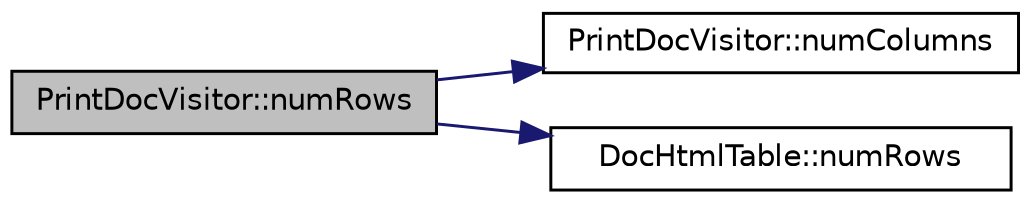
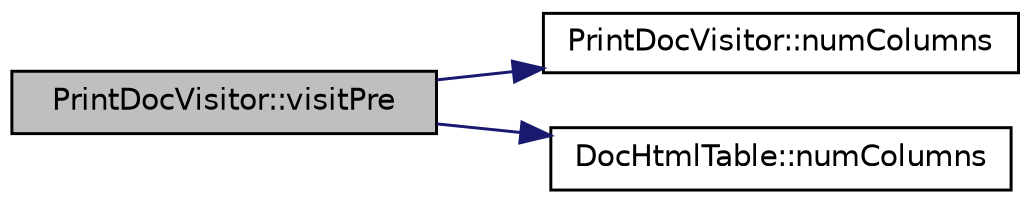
(224, 102) -> (224, 102)
(781, 159) -> (781, 159)
